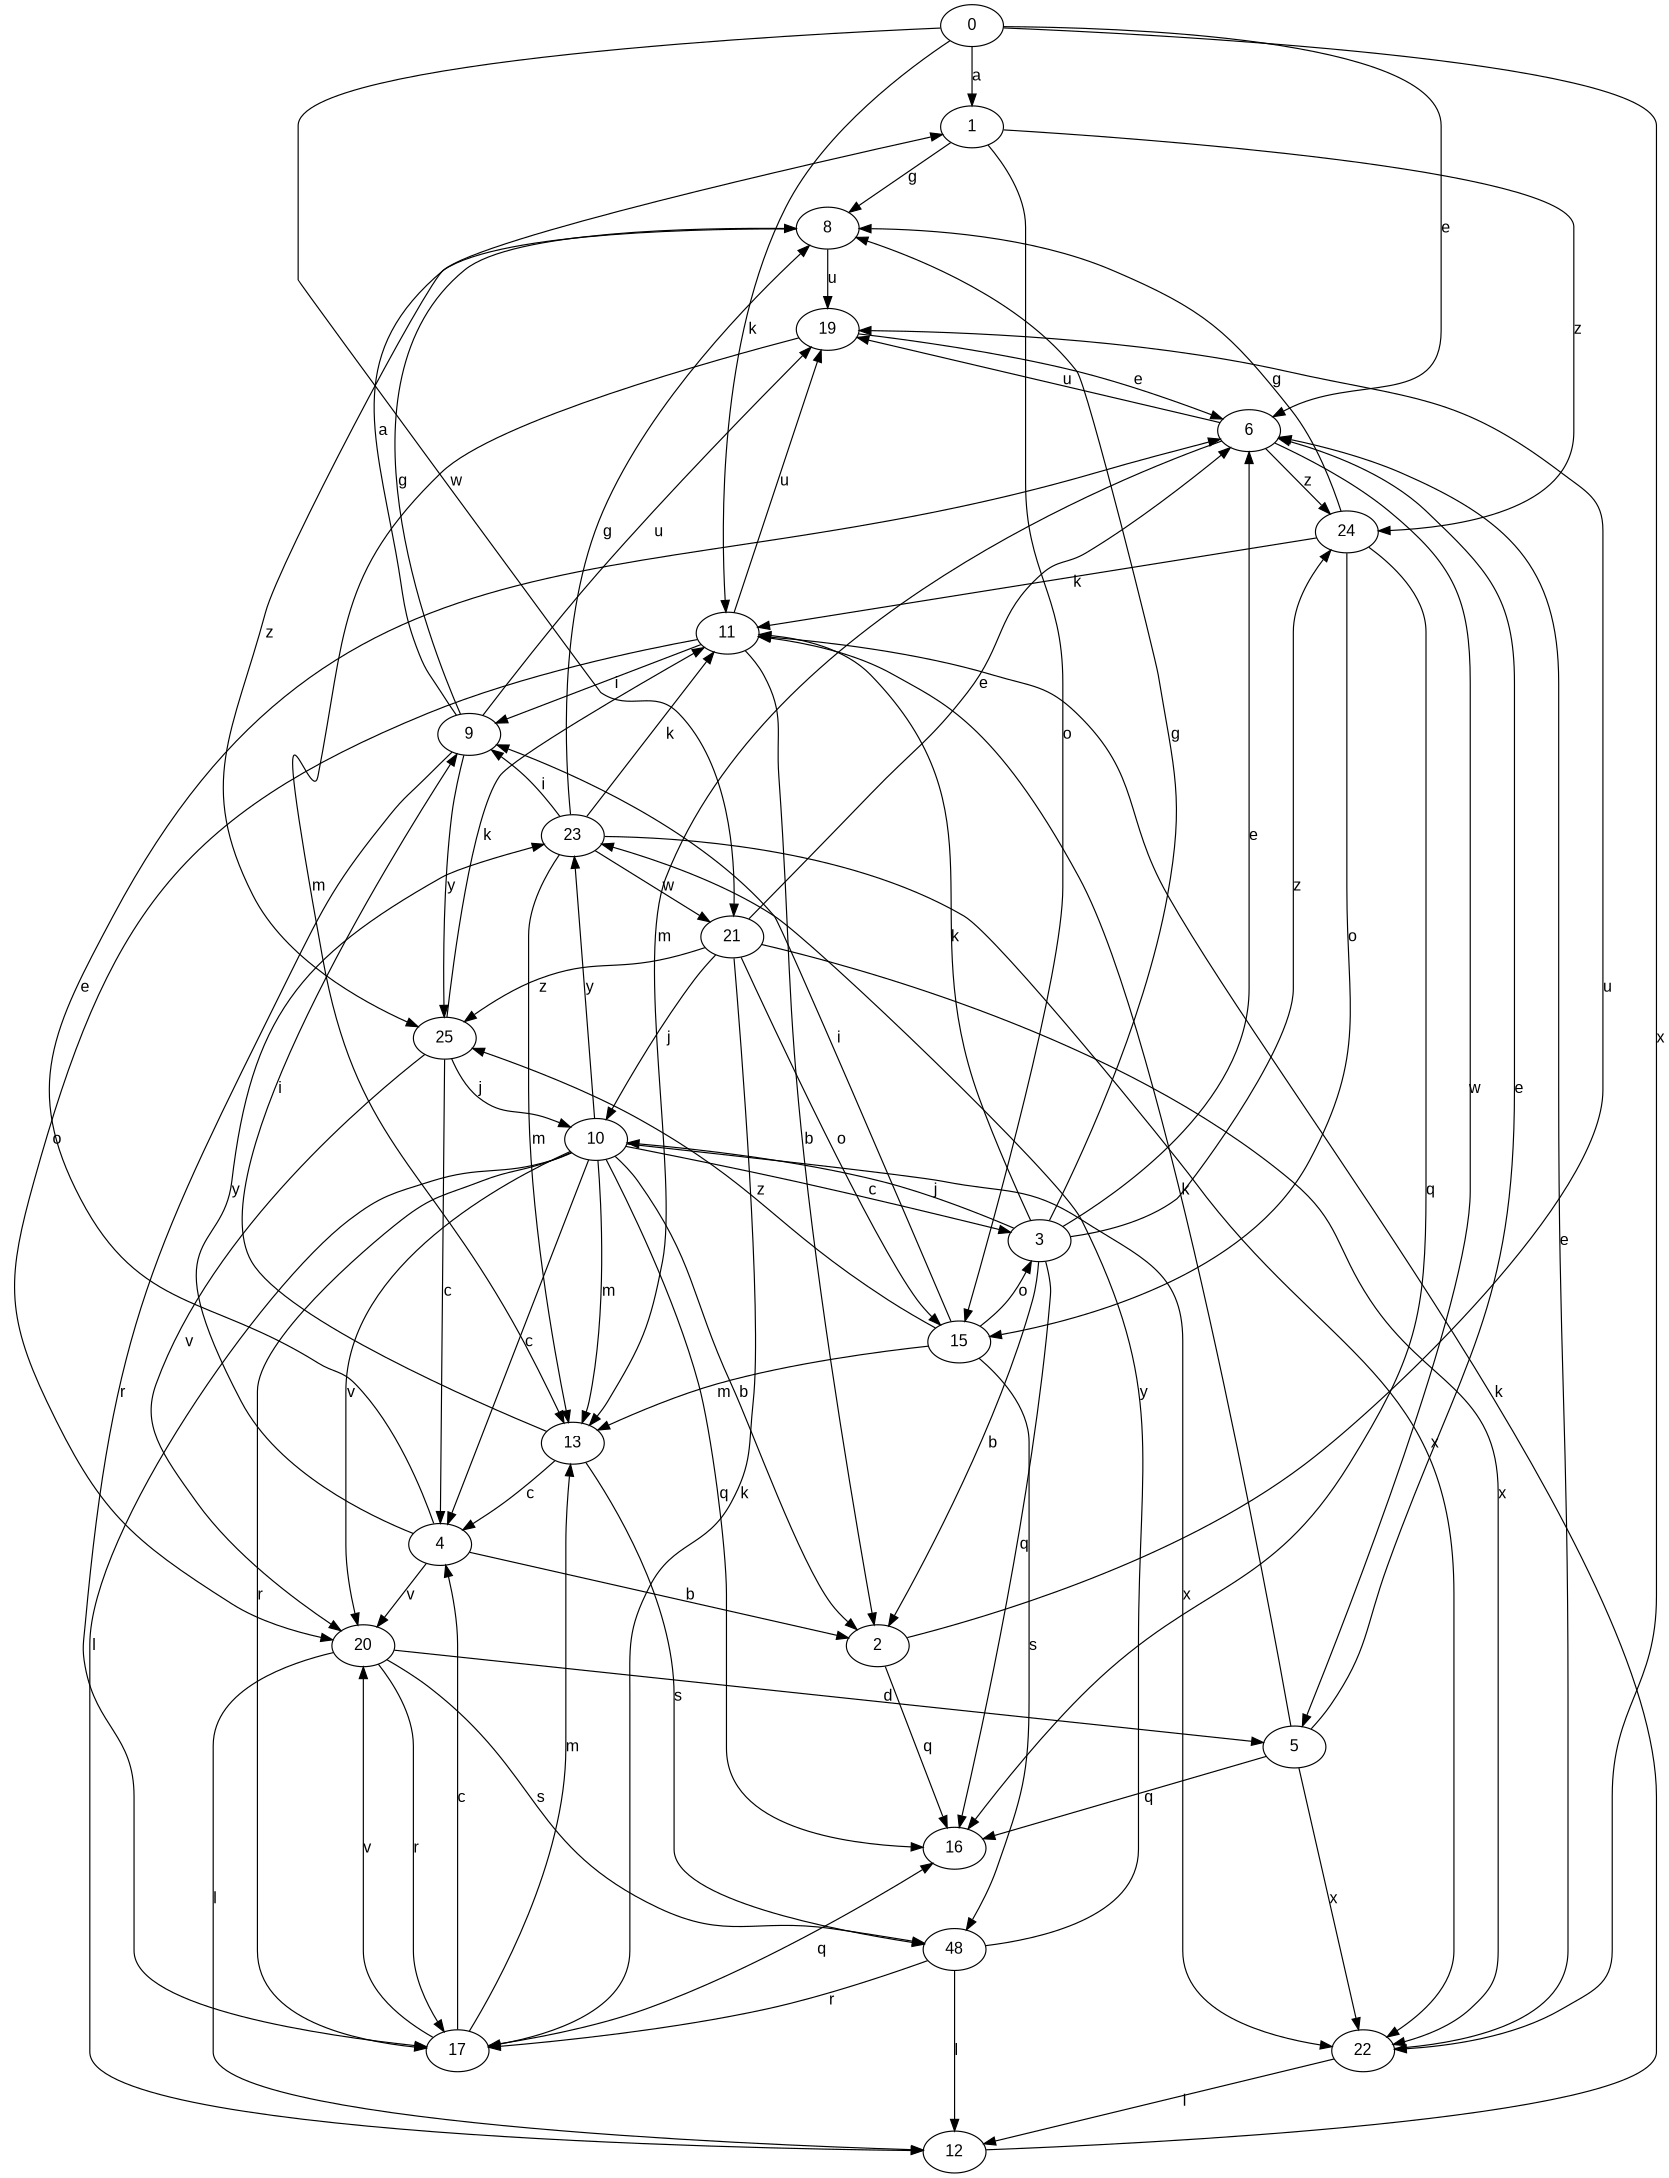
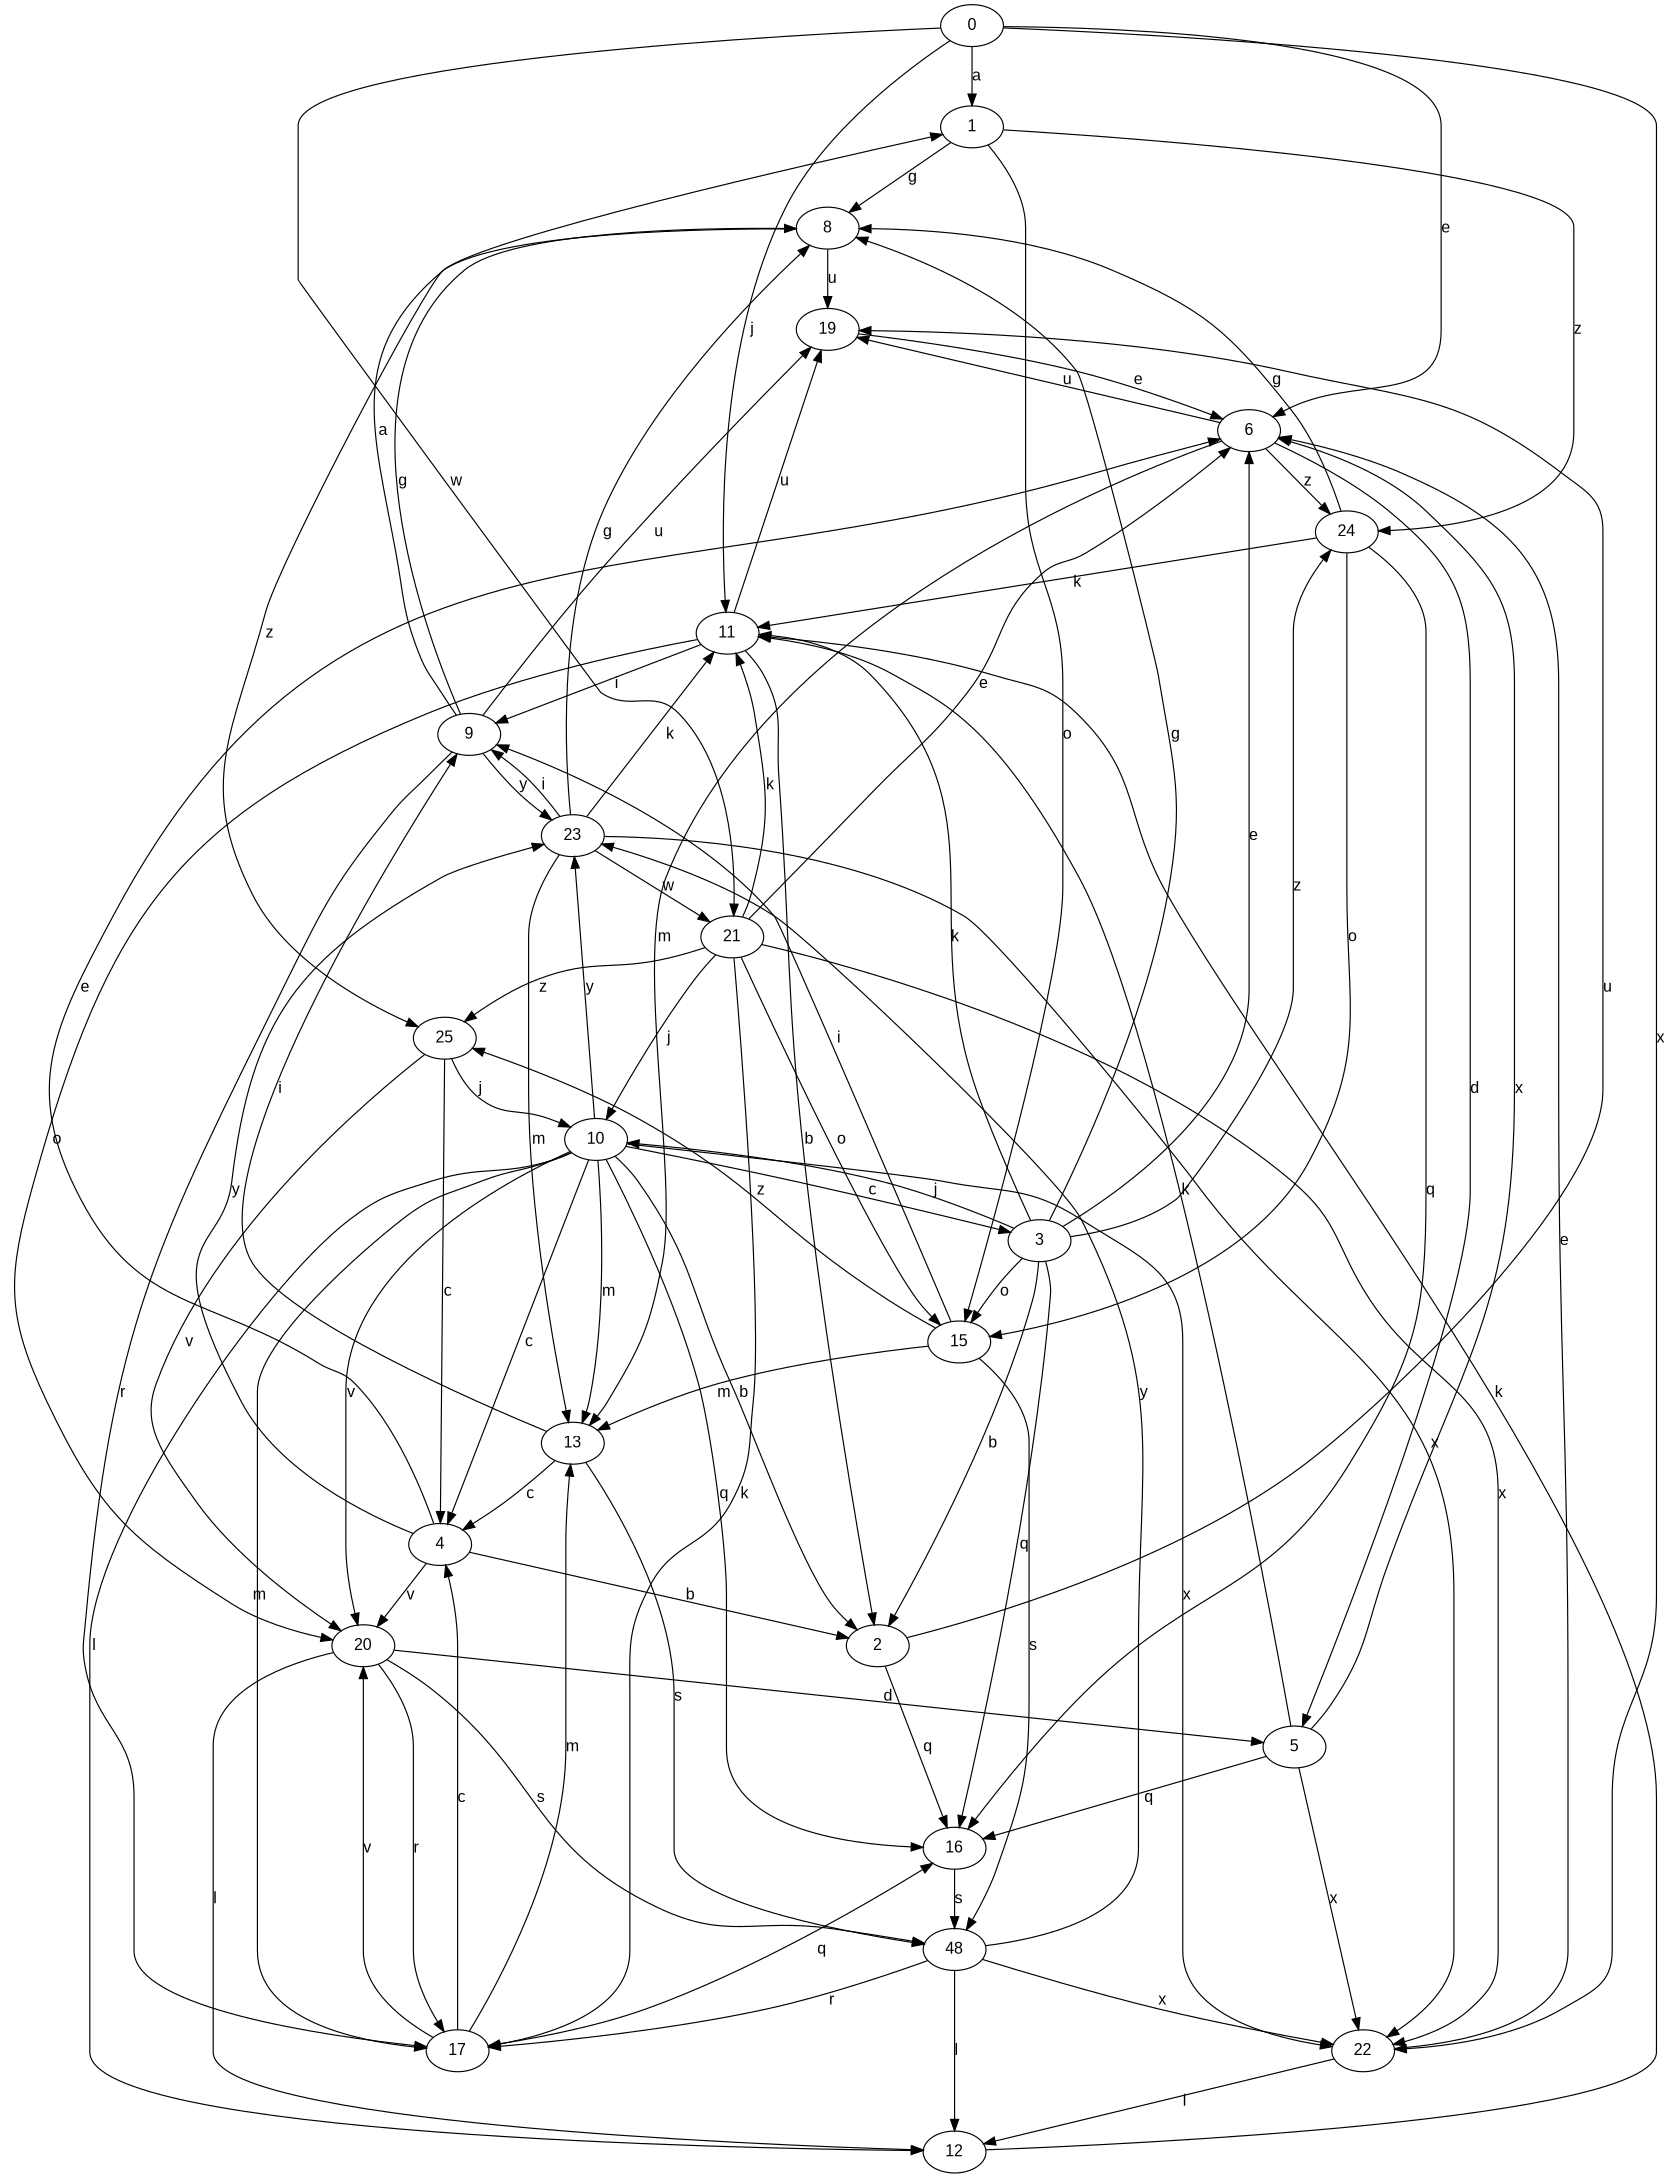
(753, 329) -> (753, 329)
(328, 723) -> none
(496, 784) -> (765, 791)
(446, 886) -> (511, 785)
(1475, 1089) -> (1475, 1089)
(1519, 1089) -> (1519, 1089)
(1007, 1302) -> (999, 1284)
(260, 1595) -> (260, 1595)
none -> (955, 1893)
none -> (1150, 2007)
